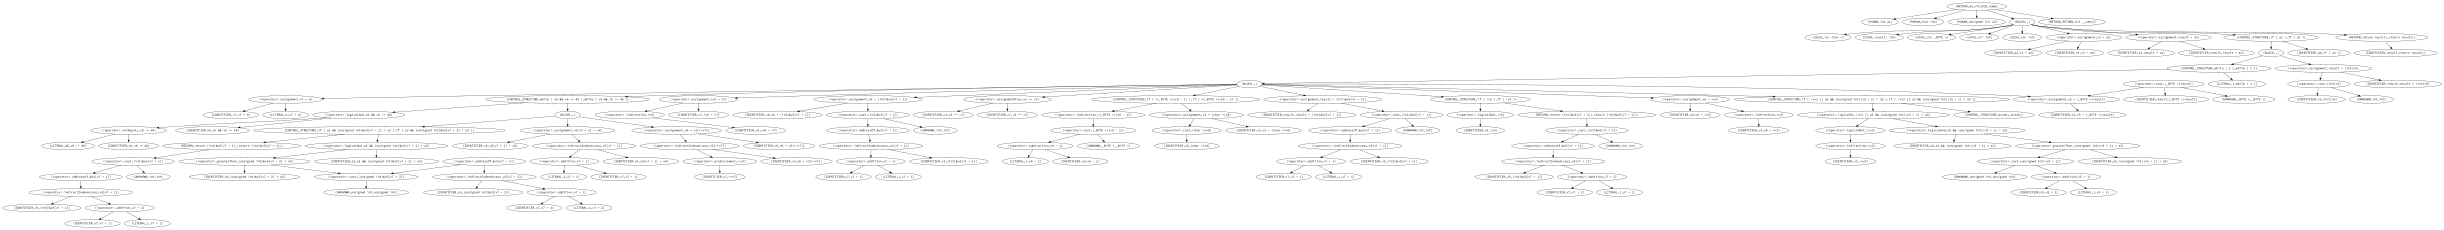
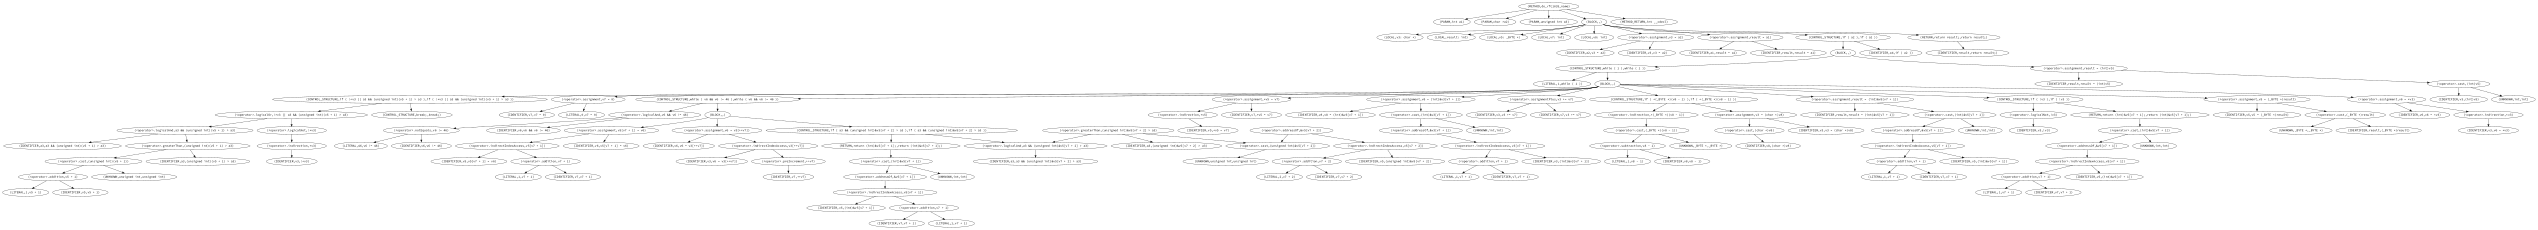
(2117, 91) -> (2301, 107)
(311, 154) -> (1073, 138)
